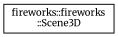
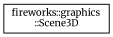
(59, 19) -> (57, 19)
